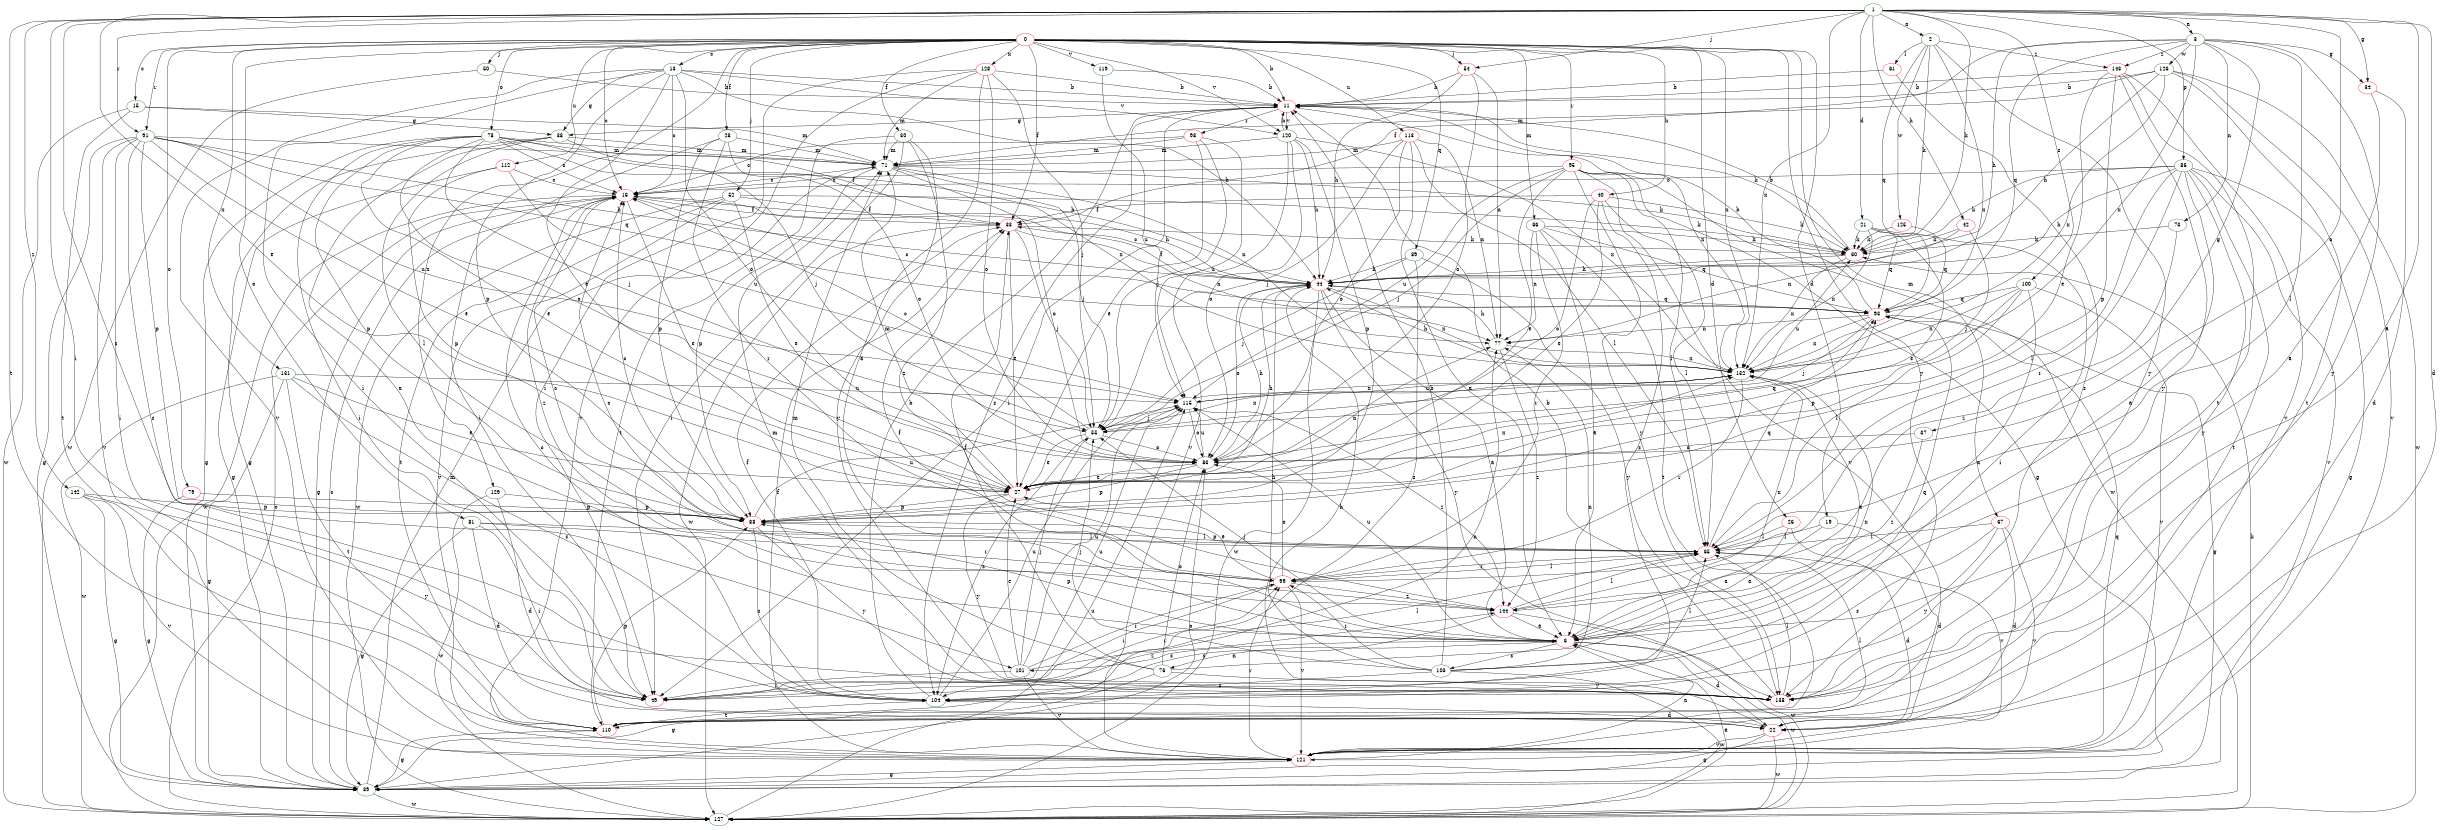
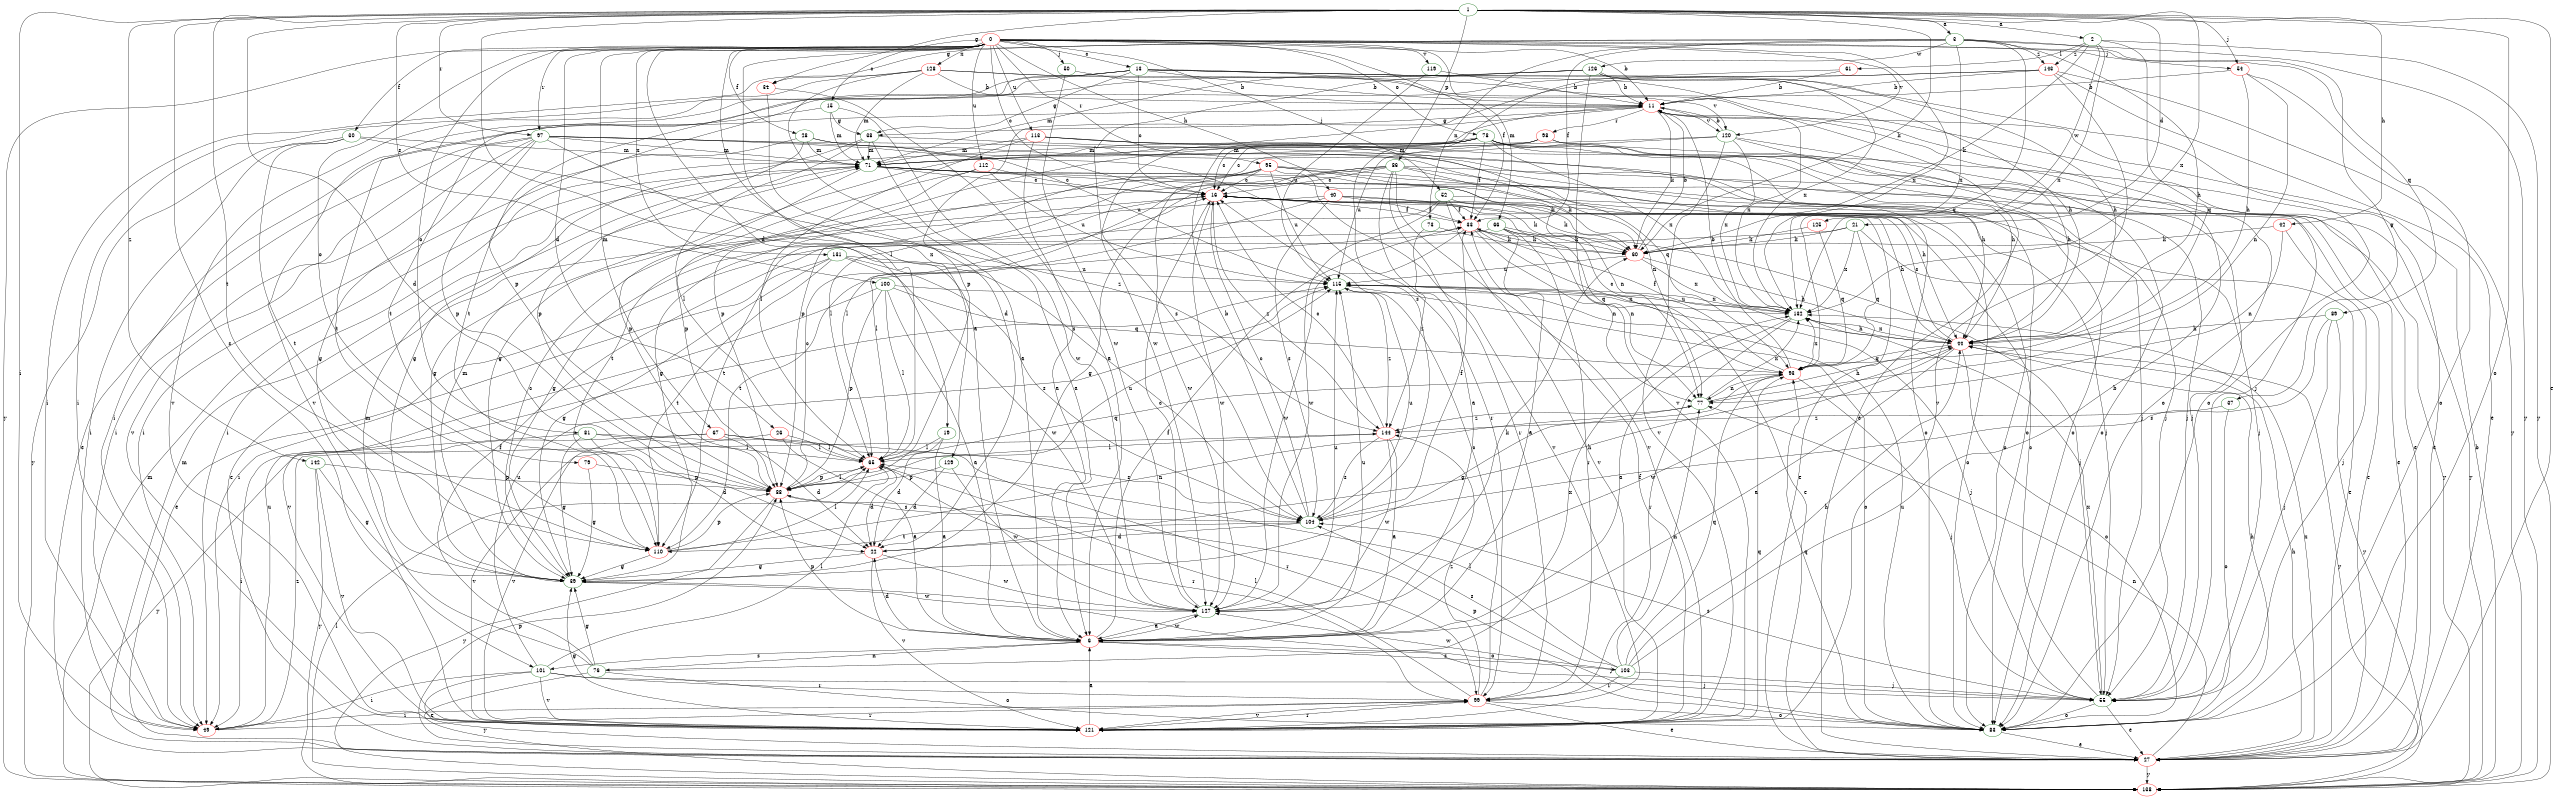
(146, 136) -> (540, 136)
(1532, 387) -> (1495, 269)
(1714, 563) -> none
